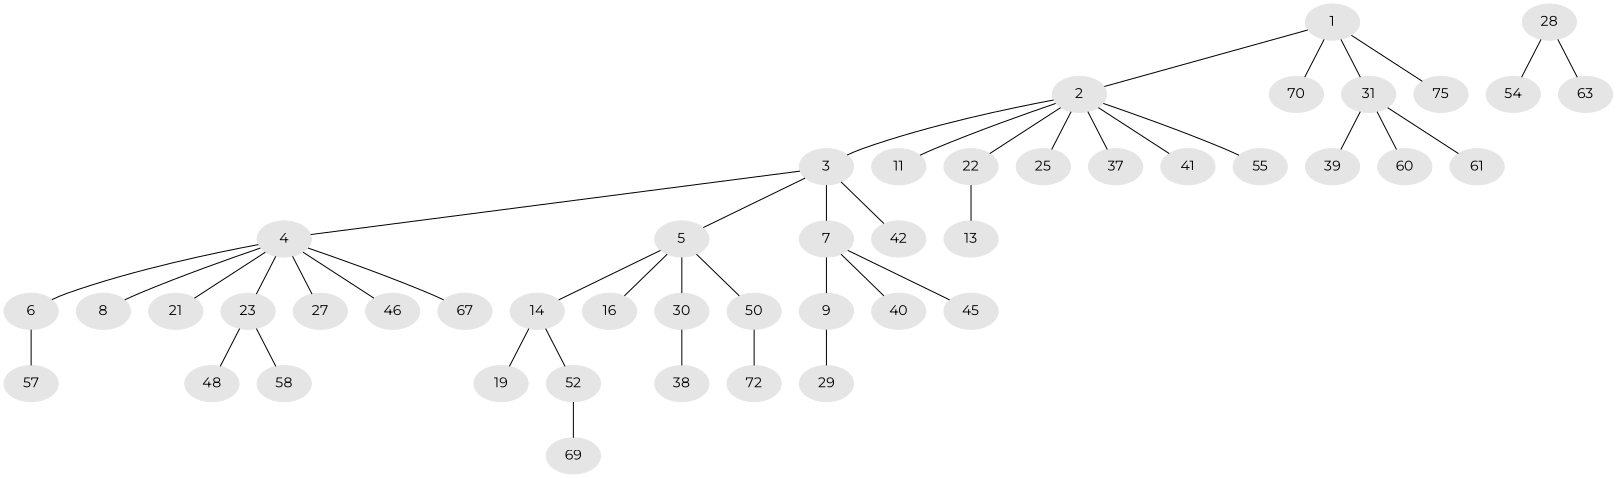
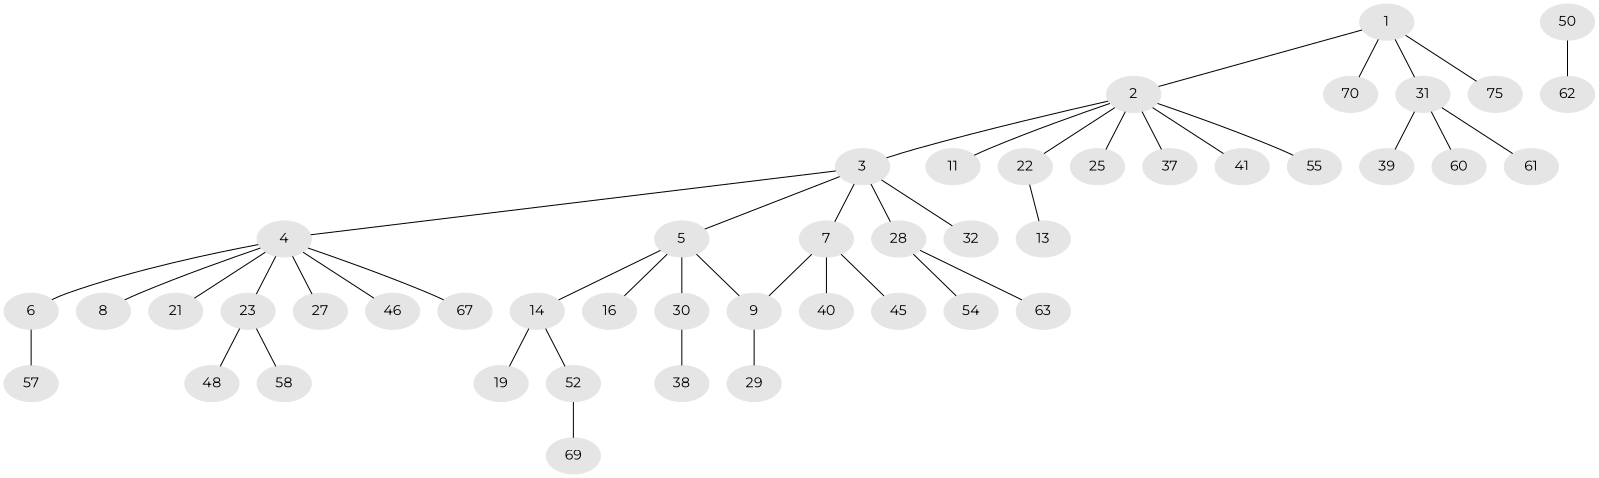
none -> (881, 203)
(899, 239) -> (971, 239)
(718, 275) -> (718, 275)
(754, 384) -> (1568, 94)
